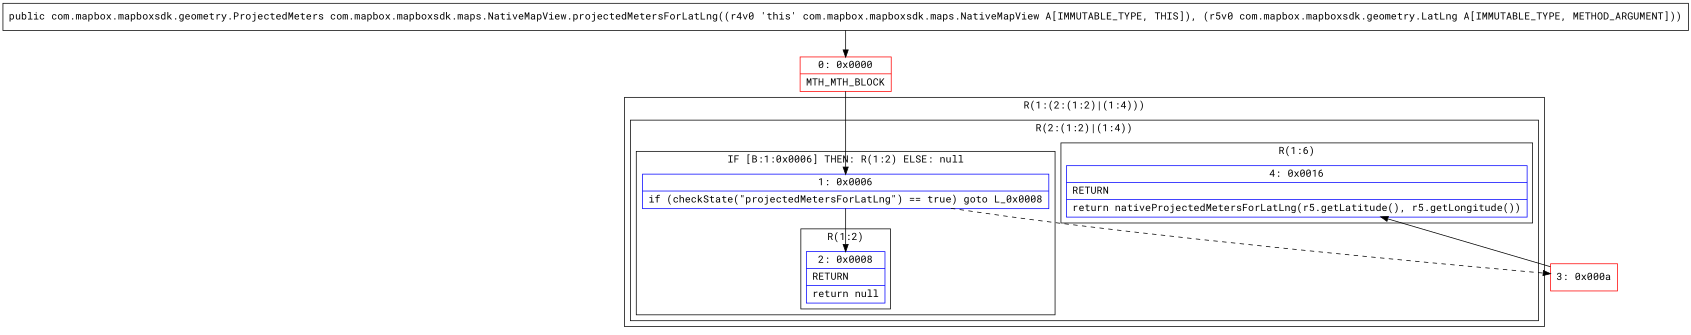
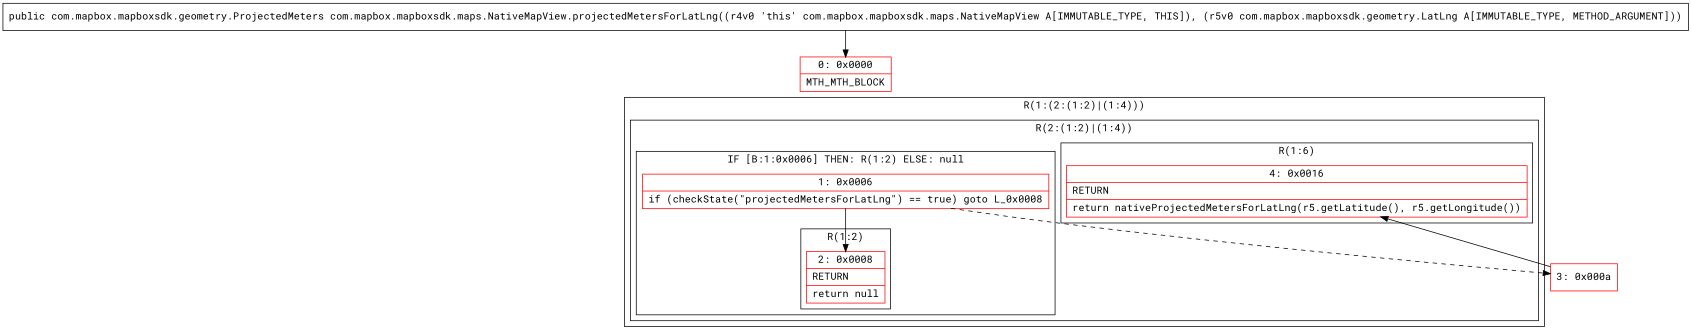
(846, 129) -> none
(846, 191) -> (846, 191)
(1297, 191) -> (1297, 191)
(846, 277) -> (846, 277)
